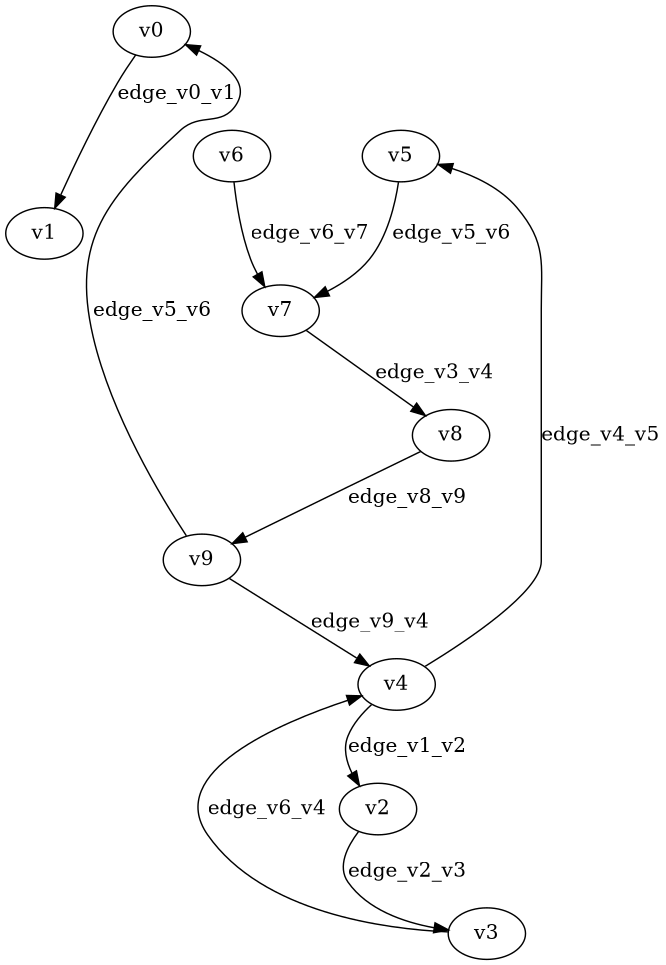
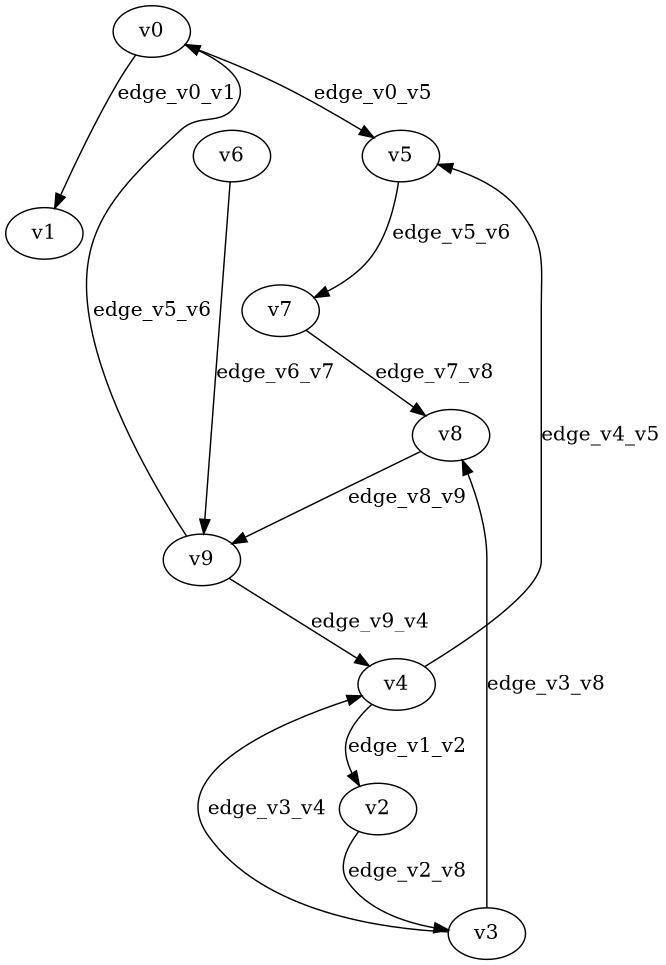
none -> (276, 83)
(242, 229) -> (217, 351)
(435, 373) -> (435, 373)
none -> (487, 689)
(267, 809) -> (267, 809)
(407, 871) -> (407, 871)
